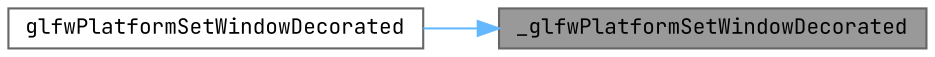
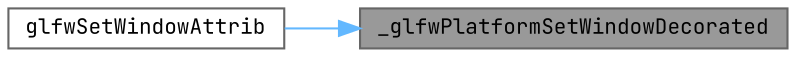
(216, 28) -> (146, 28)
